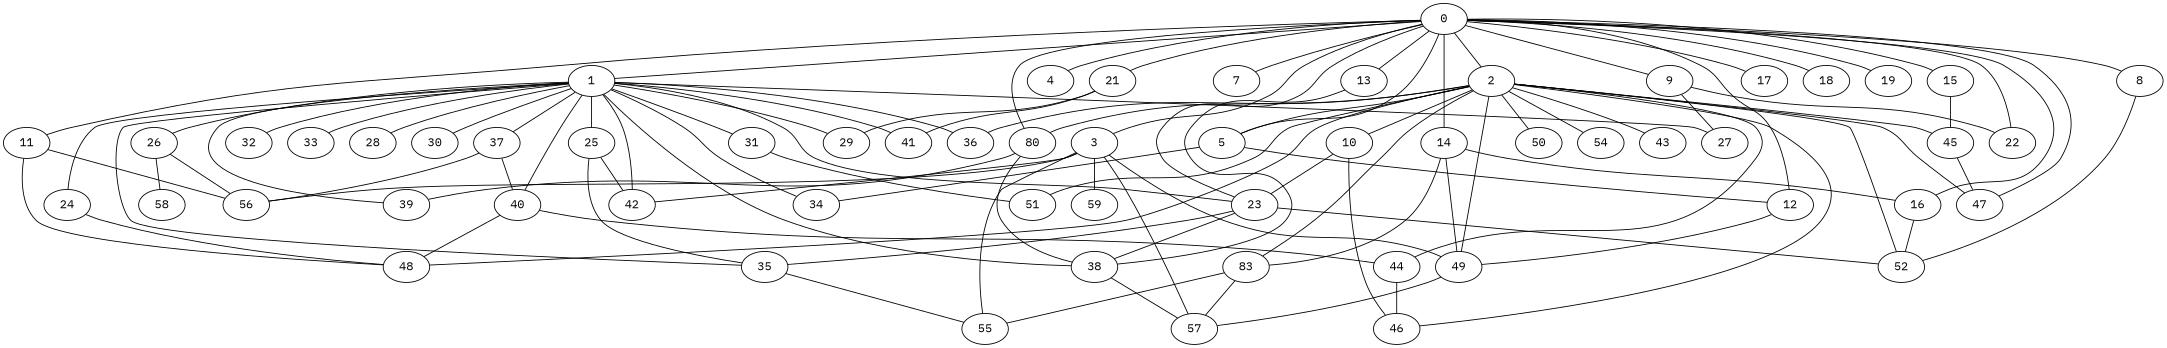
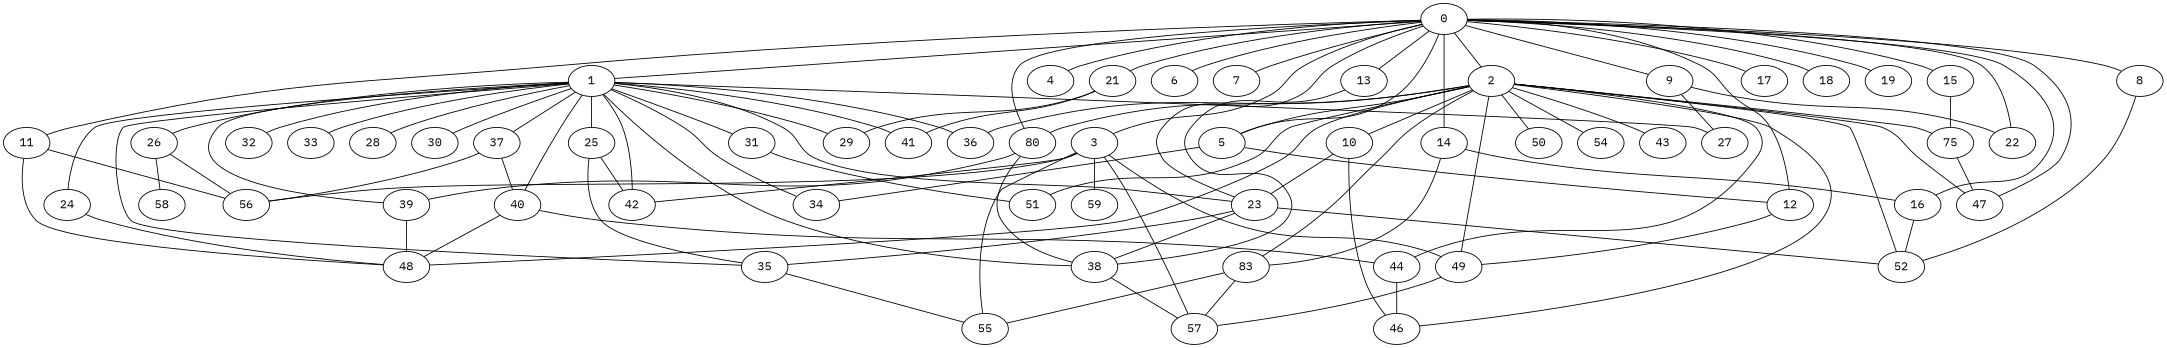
none -> (1175, 81)
(1950, 143) -> (1950, 143)
(1451, 205) -> none
none -> (406, 236)
